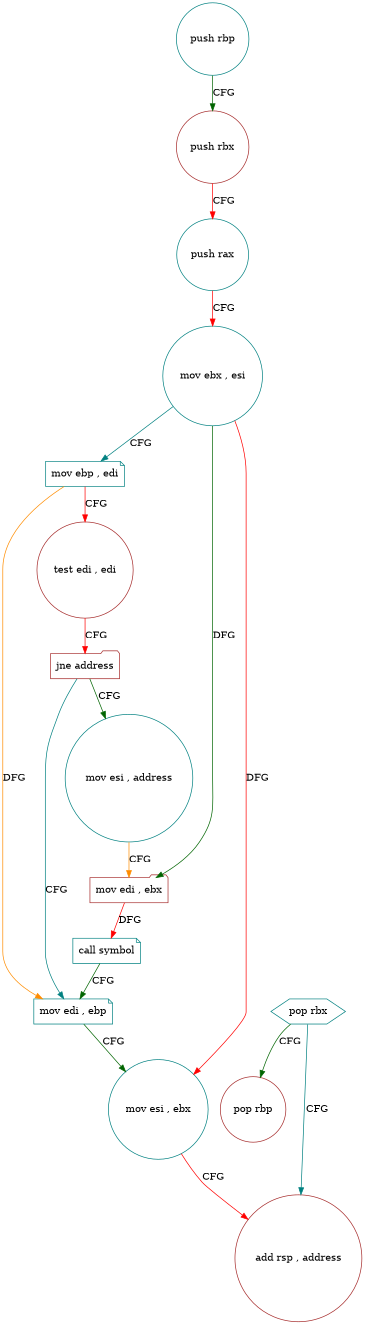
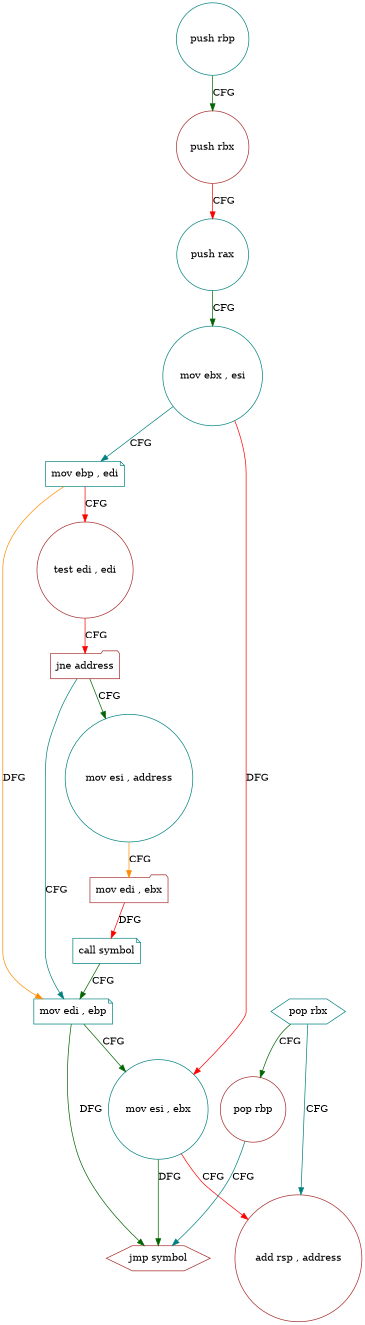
(213, 305) -> (213, 305)
(213, 660) -> none
none -> (158, 1258)
